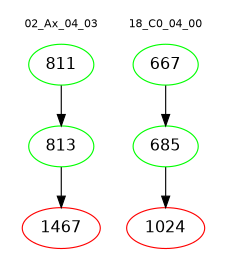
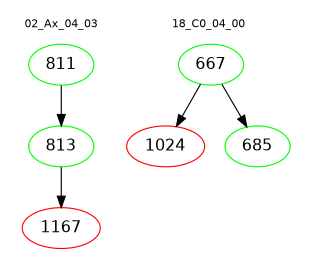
(166, 182) -> (191, 100)
(61, 228) -> (61, 228)
